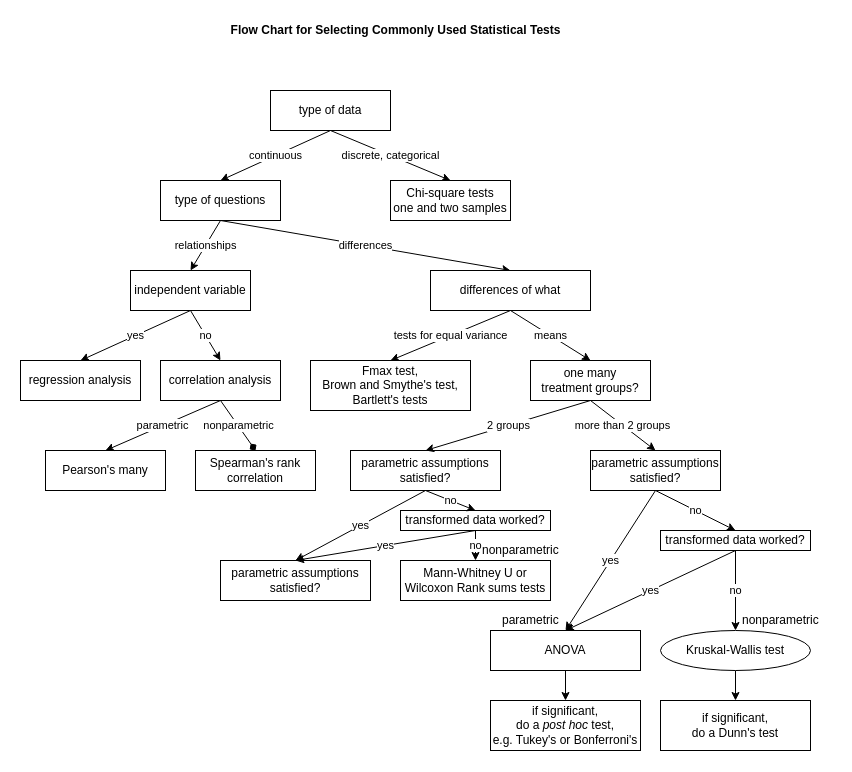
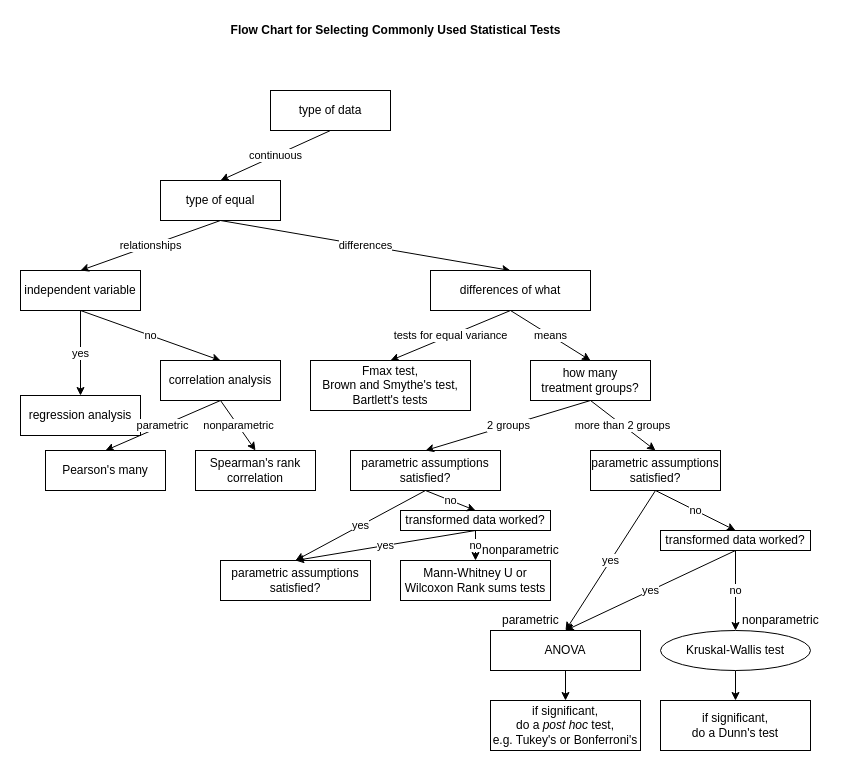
(388, 154) -> none
(221, 201) -> (221, 201)
(451, 201) -> none
(191, 291) -> (81, 291)
(81, 381) -> (81, 416)
(591, 381) -> (591, 381)
(251, 443) -> (251, 444)
